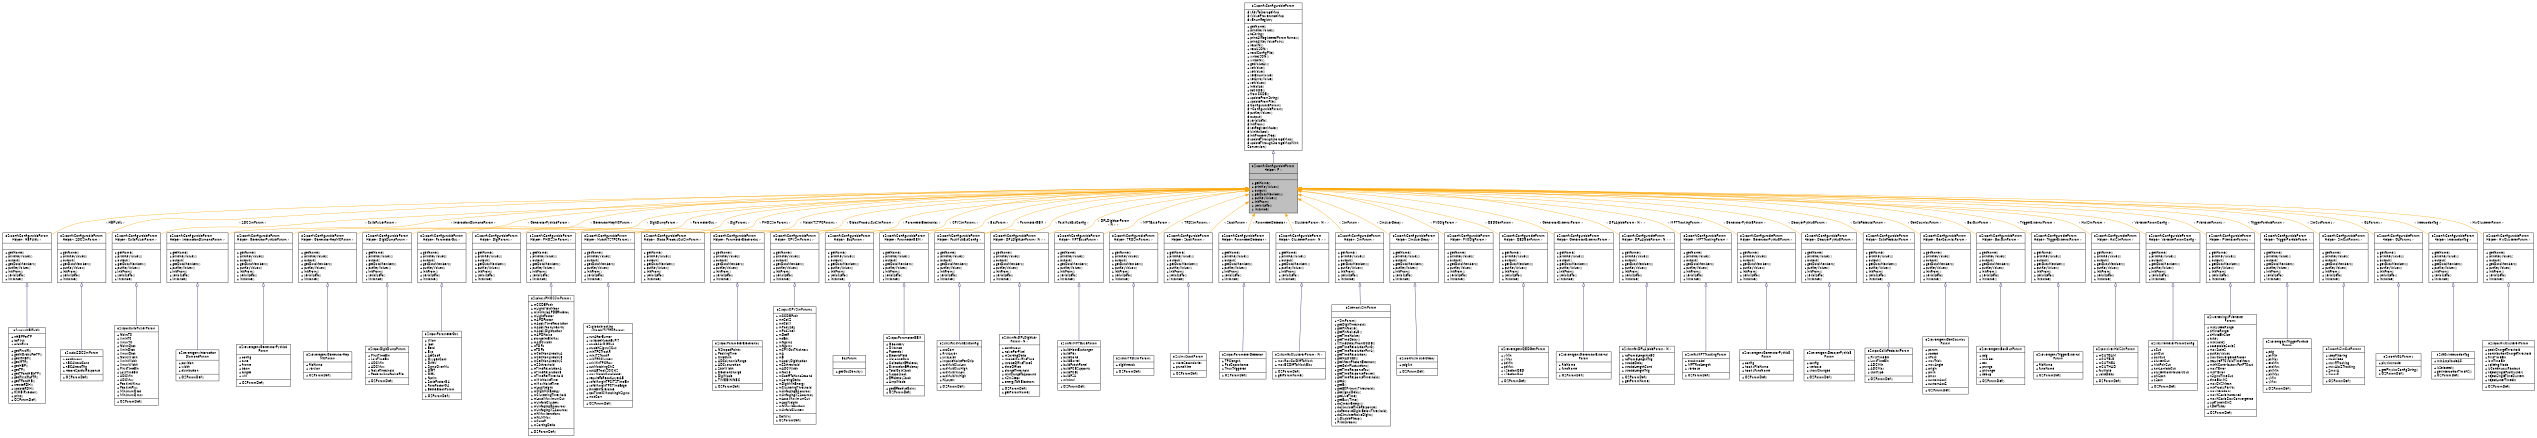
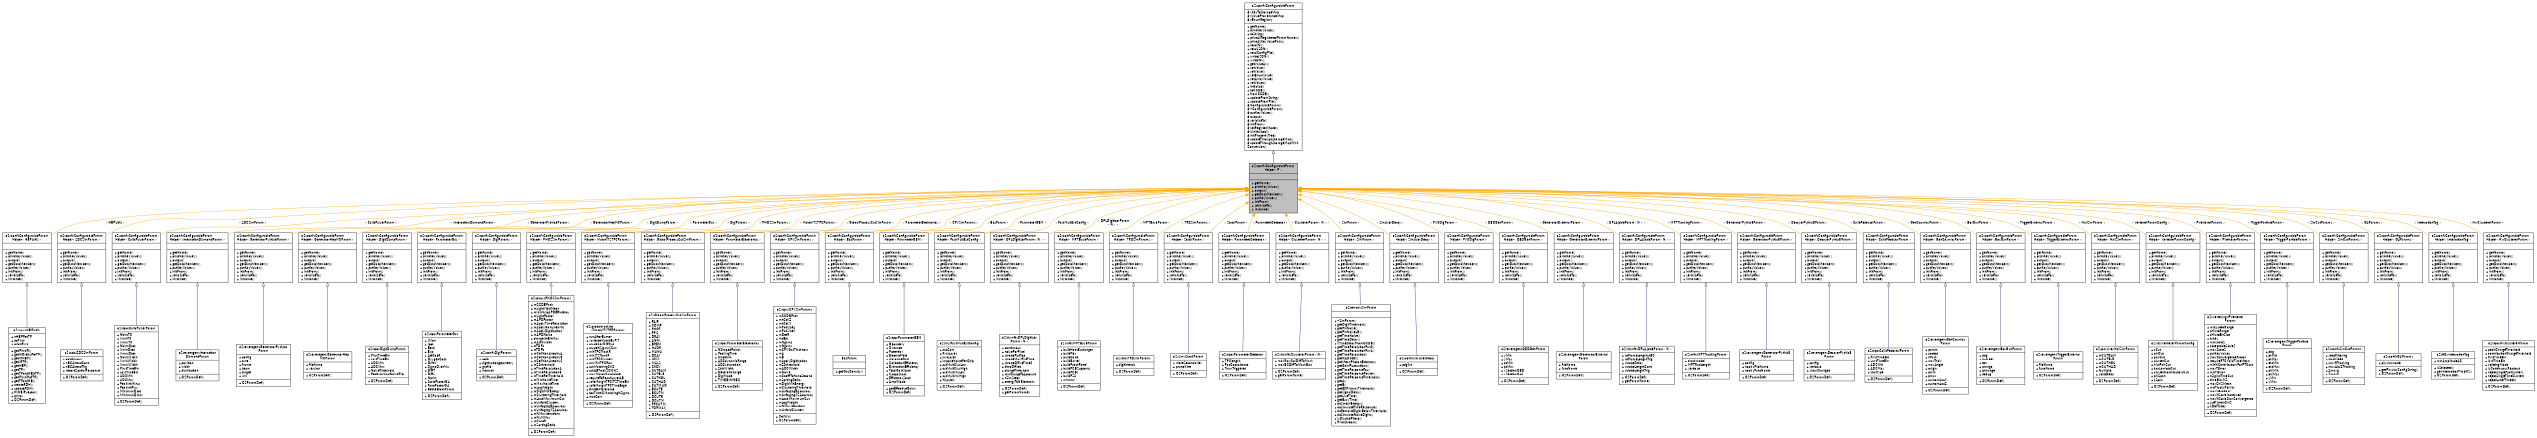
(1014, 356) -> (1014, 356)
none -> (496, 365)
none -> (673, 365)
